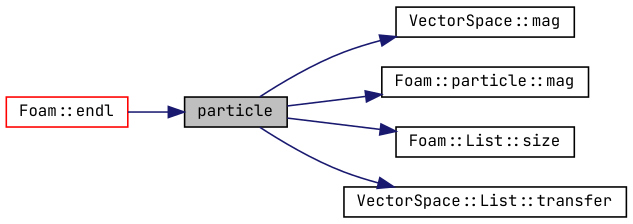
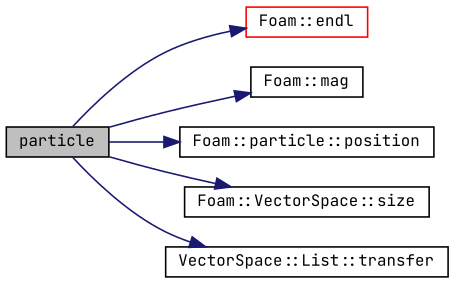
(485, 22) -> (307, 82)
(485, 82) -> (307, 142)
(148, 112) -> (143, 65)
(485, 142) -> (307, 202)
